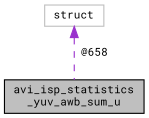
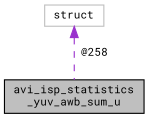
(92, 53) -> (92, 53)
